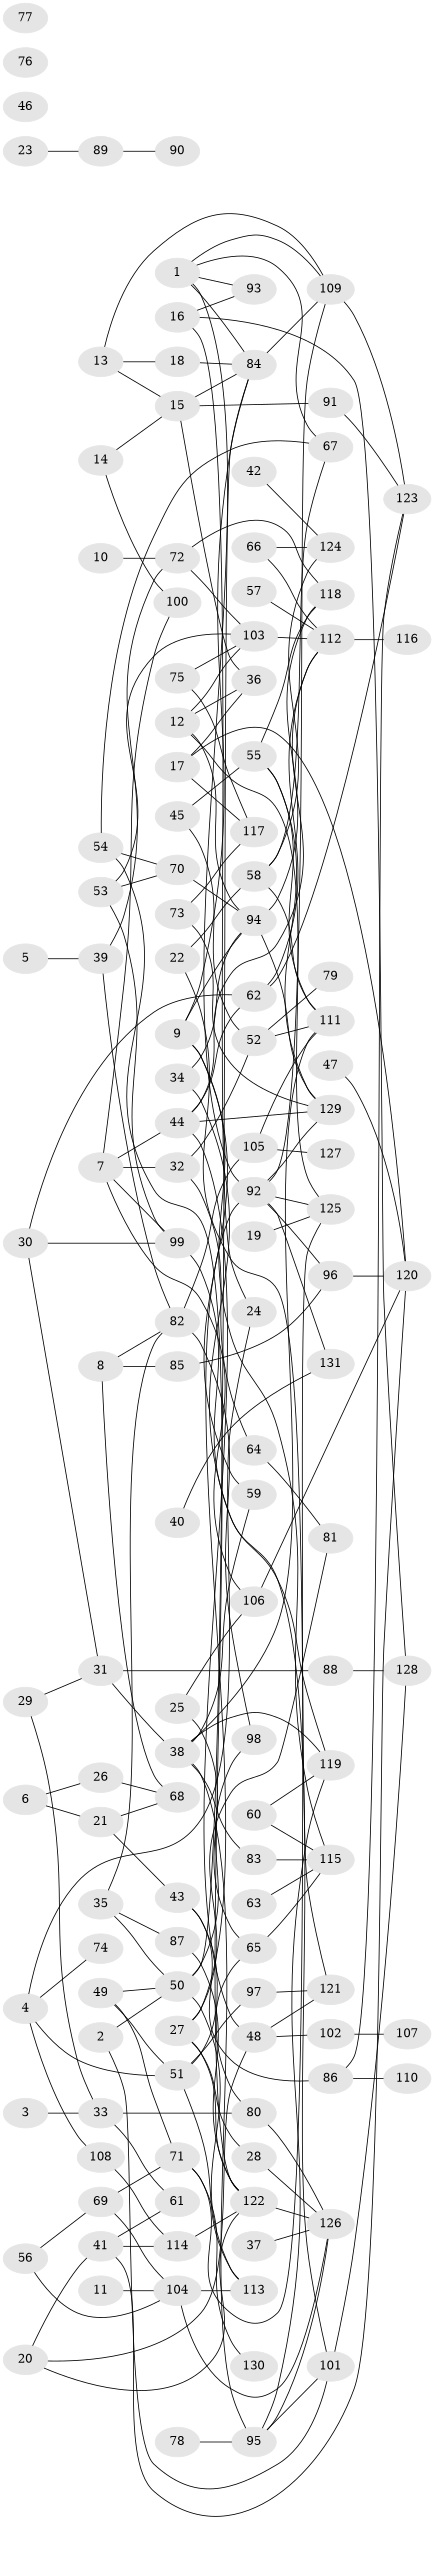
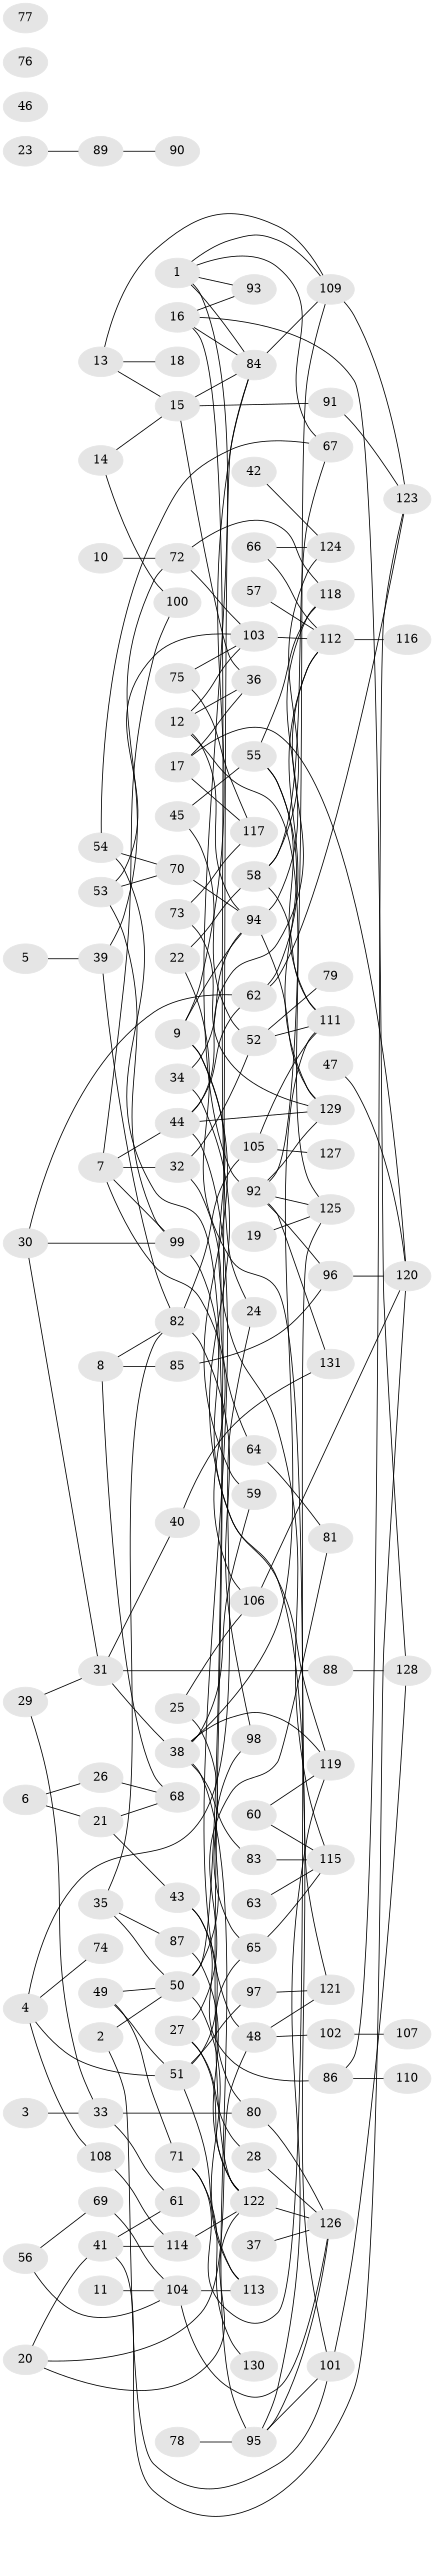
(213, 363) -> (219, 343)
(212, 1550) -> none
none -> (139, 1597)
(139, 2180) -> none
